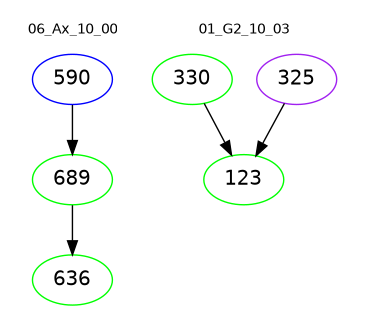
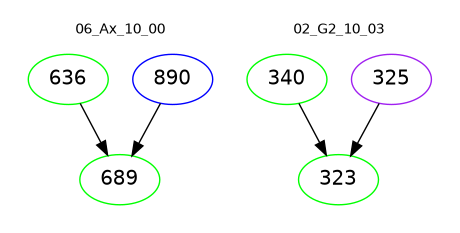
(244, 30) -> (339, 30)
(72, 79) -> (173, 79)
(192, 79) -> (287, 79)
(244, 180) -> (339, 180)
(72, 223) -> (91, 123)
